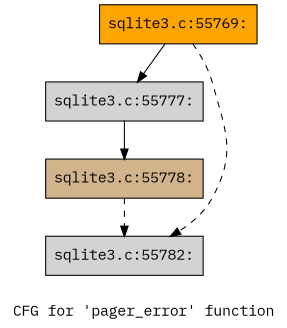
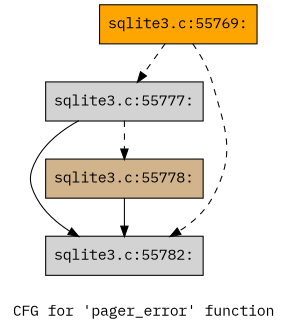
(154, 59) -> (154, 59)
(124, 135) -> (124, 135)
none -> (31, 173)
(124, 212) -> (124, 212)
